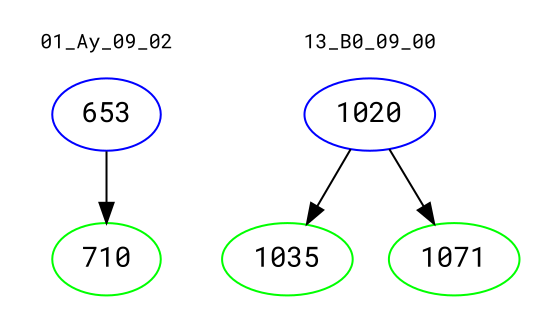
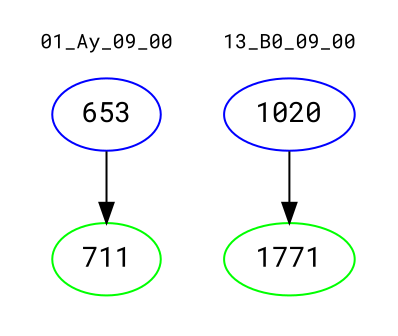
(108, 43) -> (108, 43)
(107, 259) -> (107, 259)
(287, 259) -> none
(454, 259) -> (289, 259)
